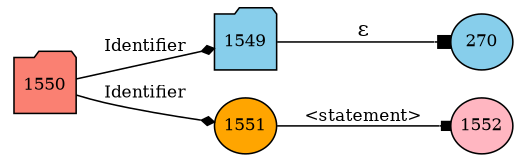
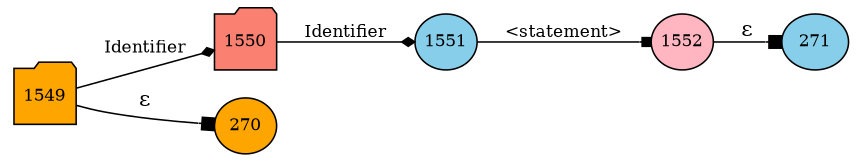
(246, 42) -> (45, 96)
(482, 42) -> (246, 126)
none -> (815, 42)
(139, 65) -> (139, 71)
(246, 126) -> (446, 42)
